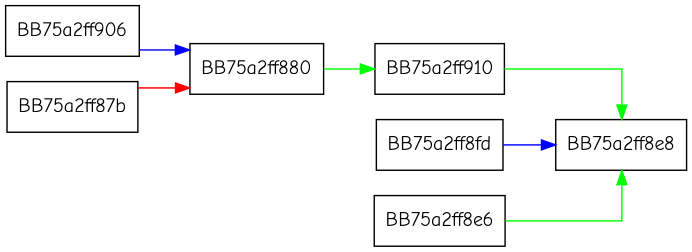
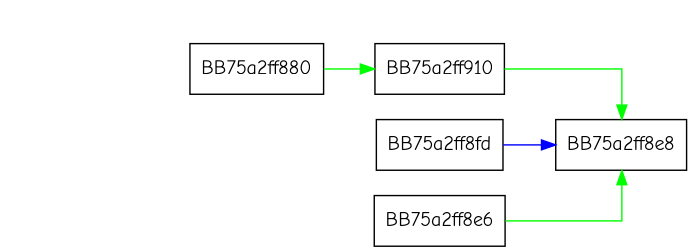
(72, 31) -> none
(72, 107) -> none
